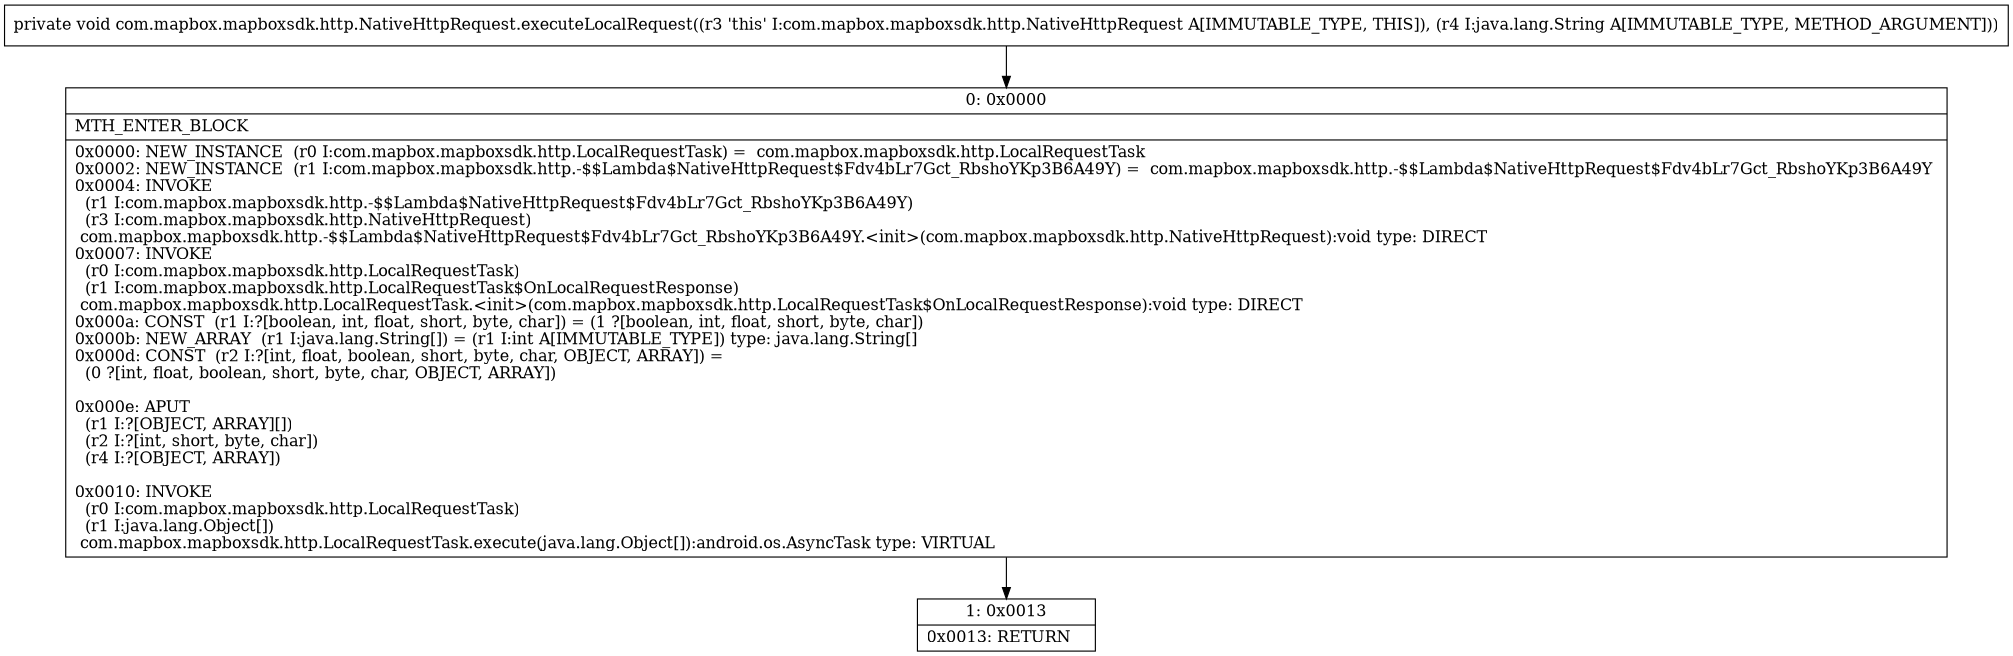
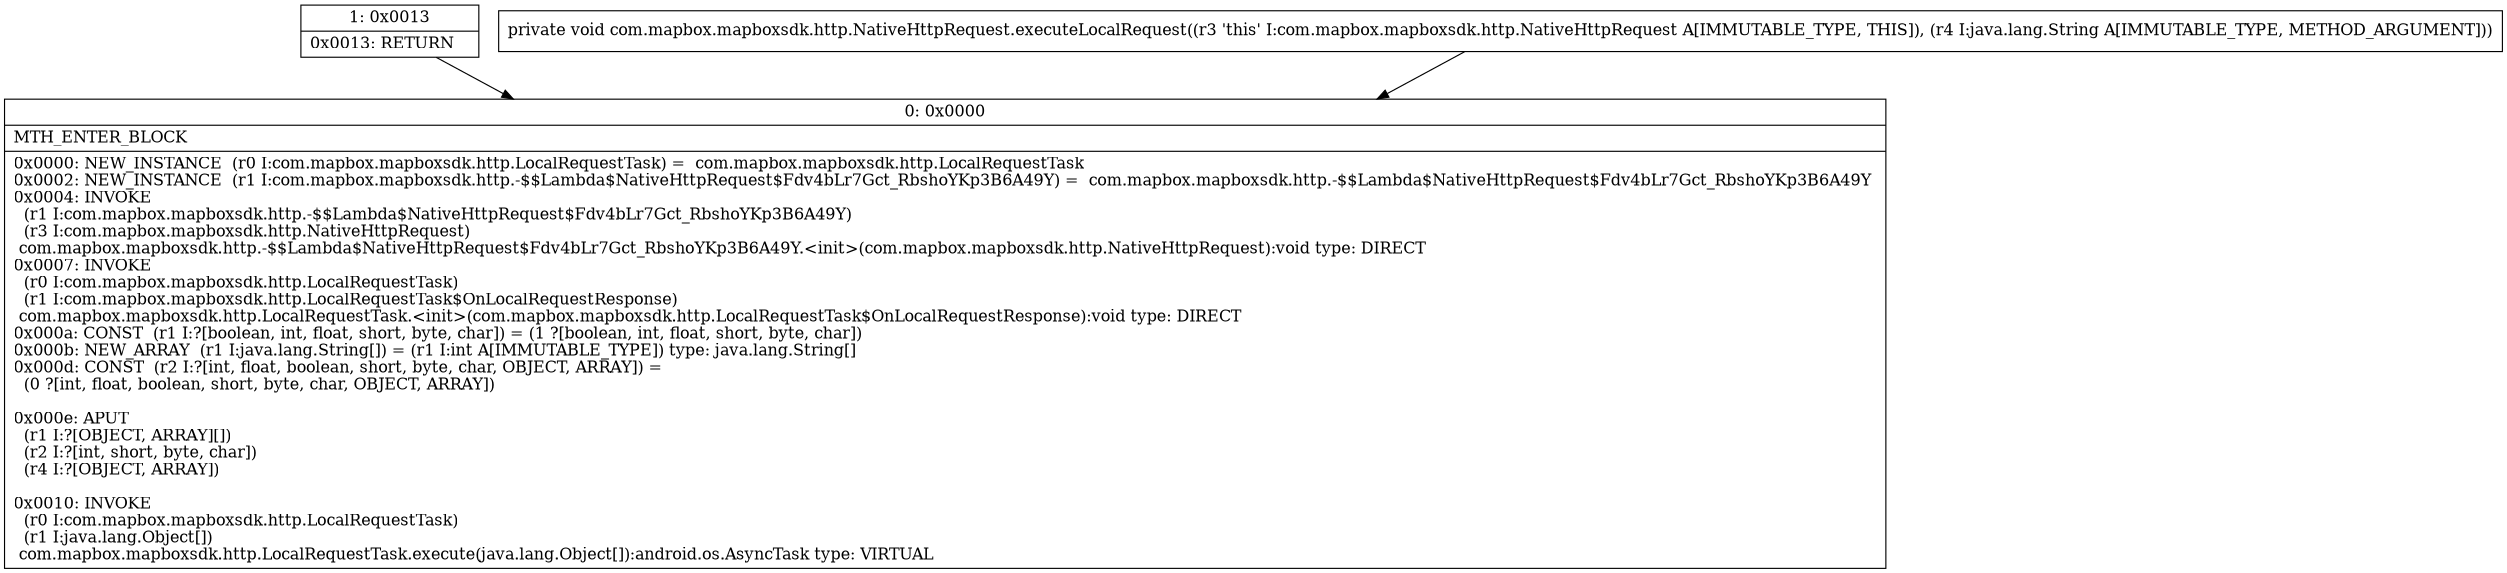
(1006, 572) -> (470, 76)
